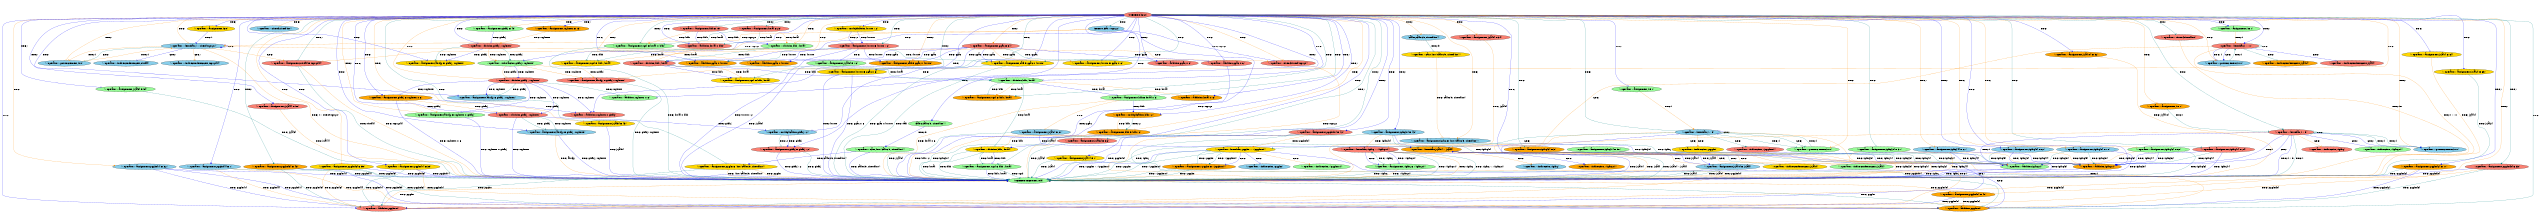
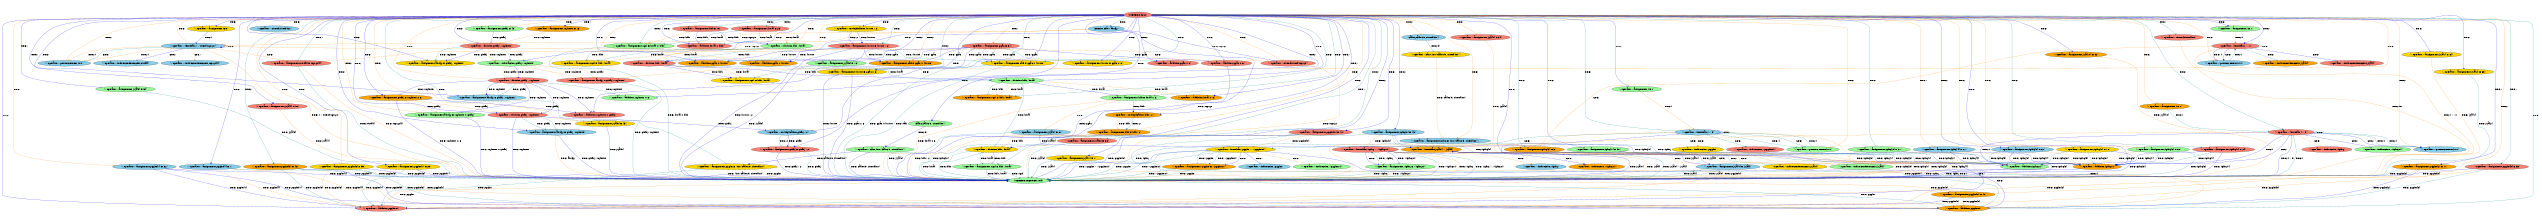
none -> (1518, 21)
(1106, 29) -> (1106, 29)
(850, 54) -> (932, 21)
(2088, 149) -> (2088, 149)
